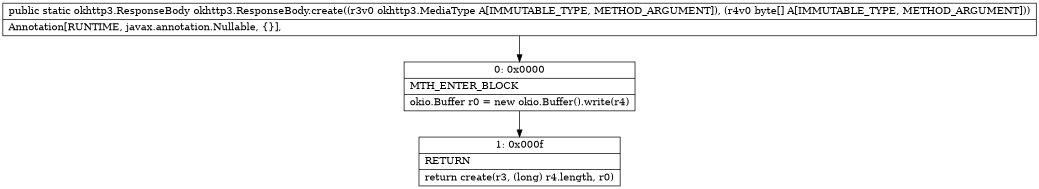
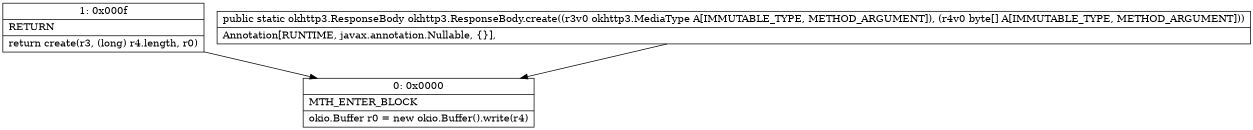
(520, 120) -> (257, 64)
